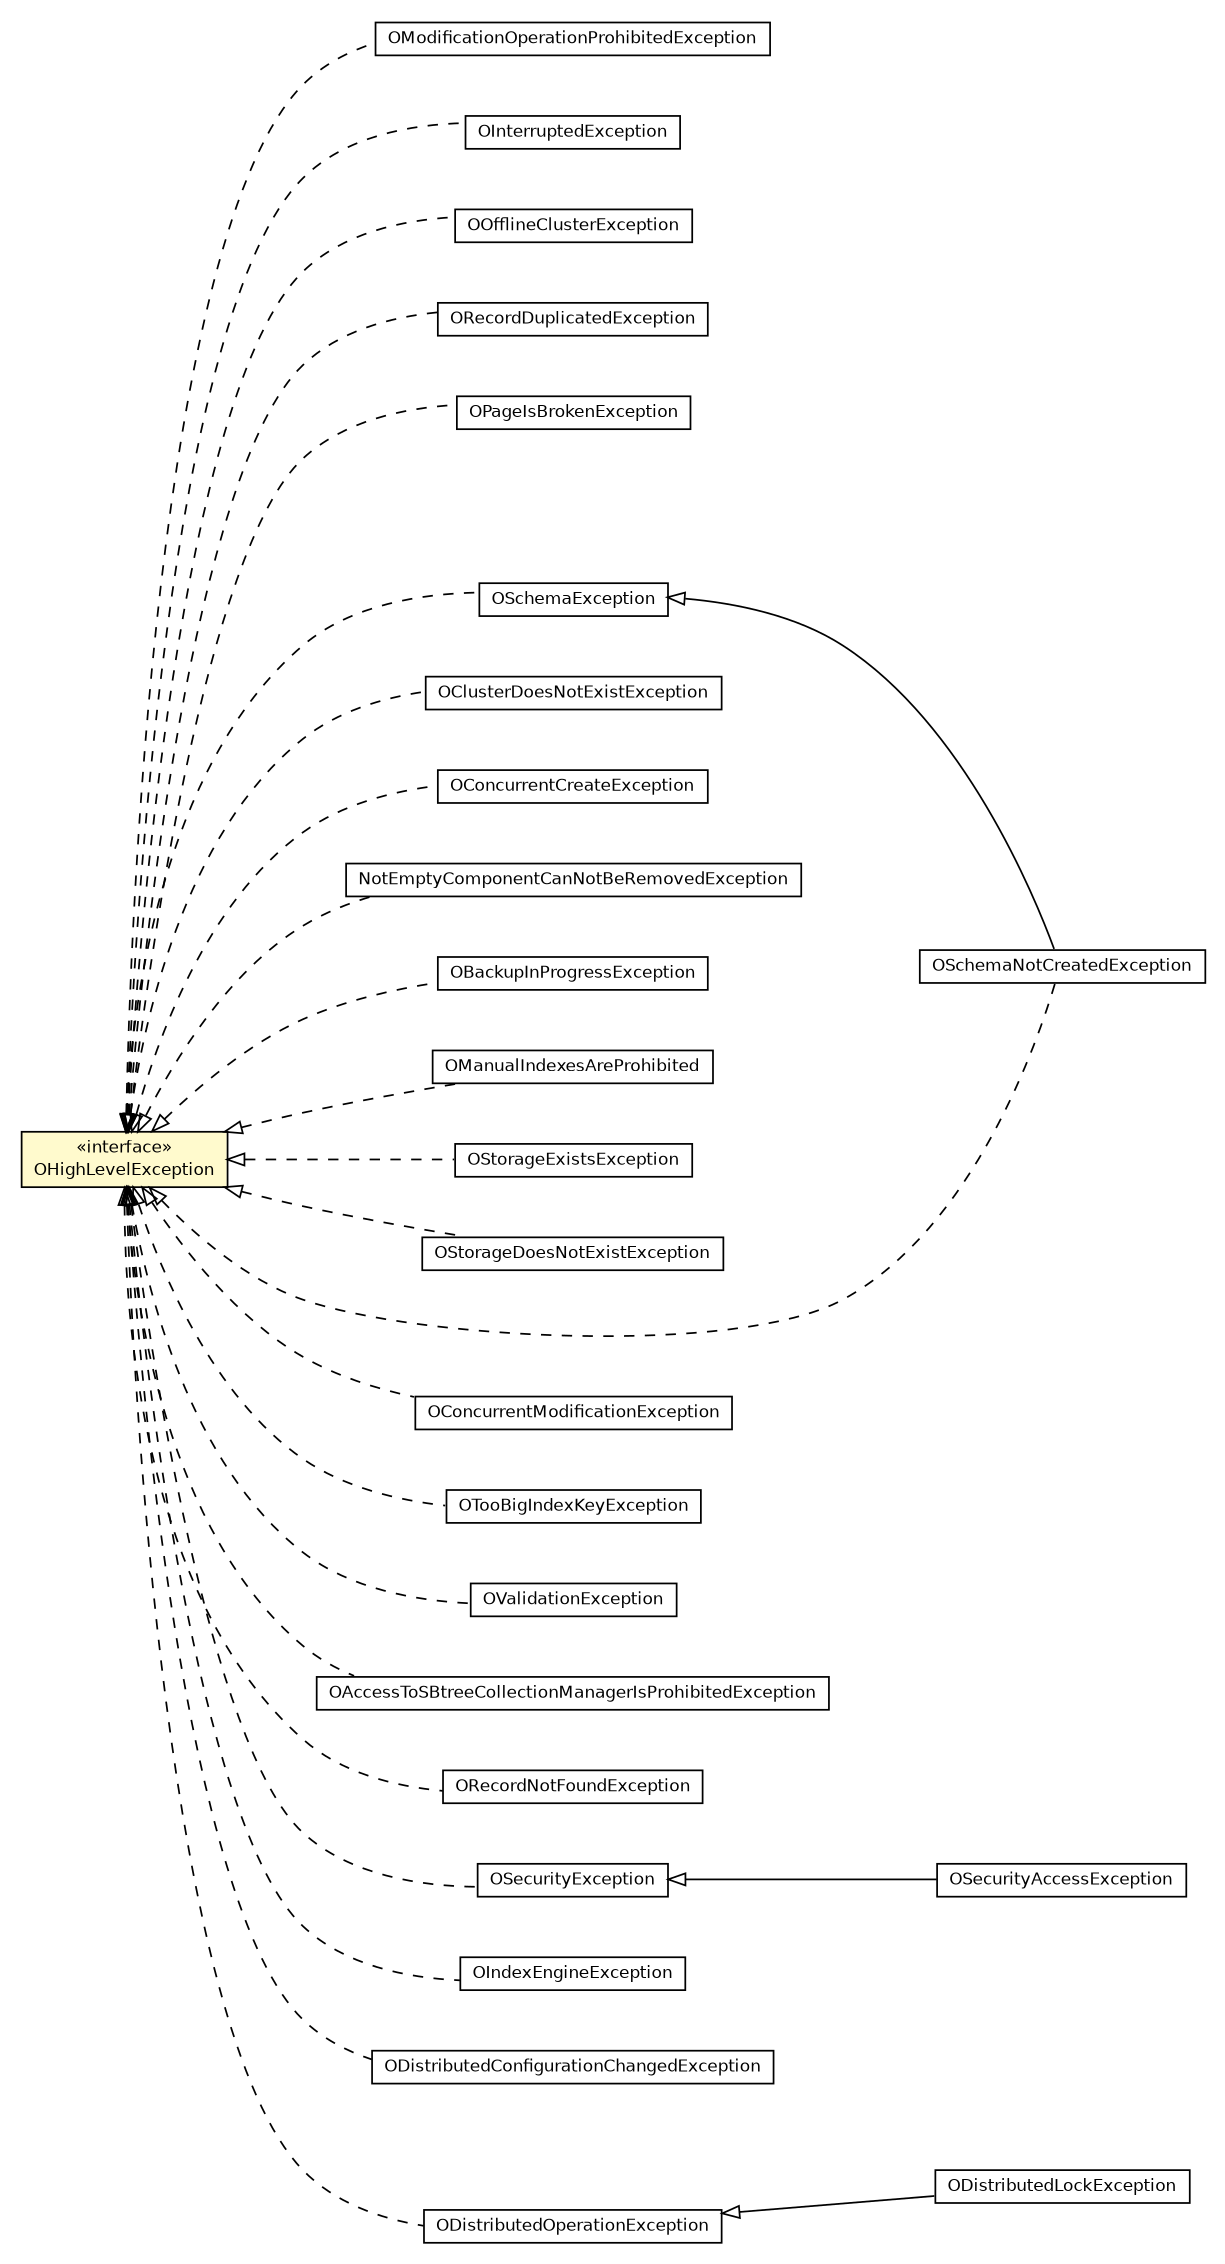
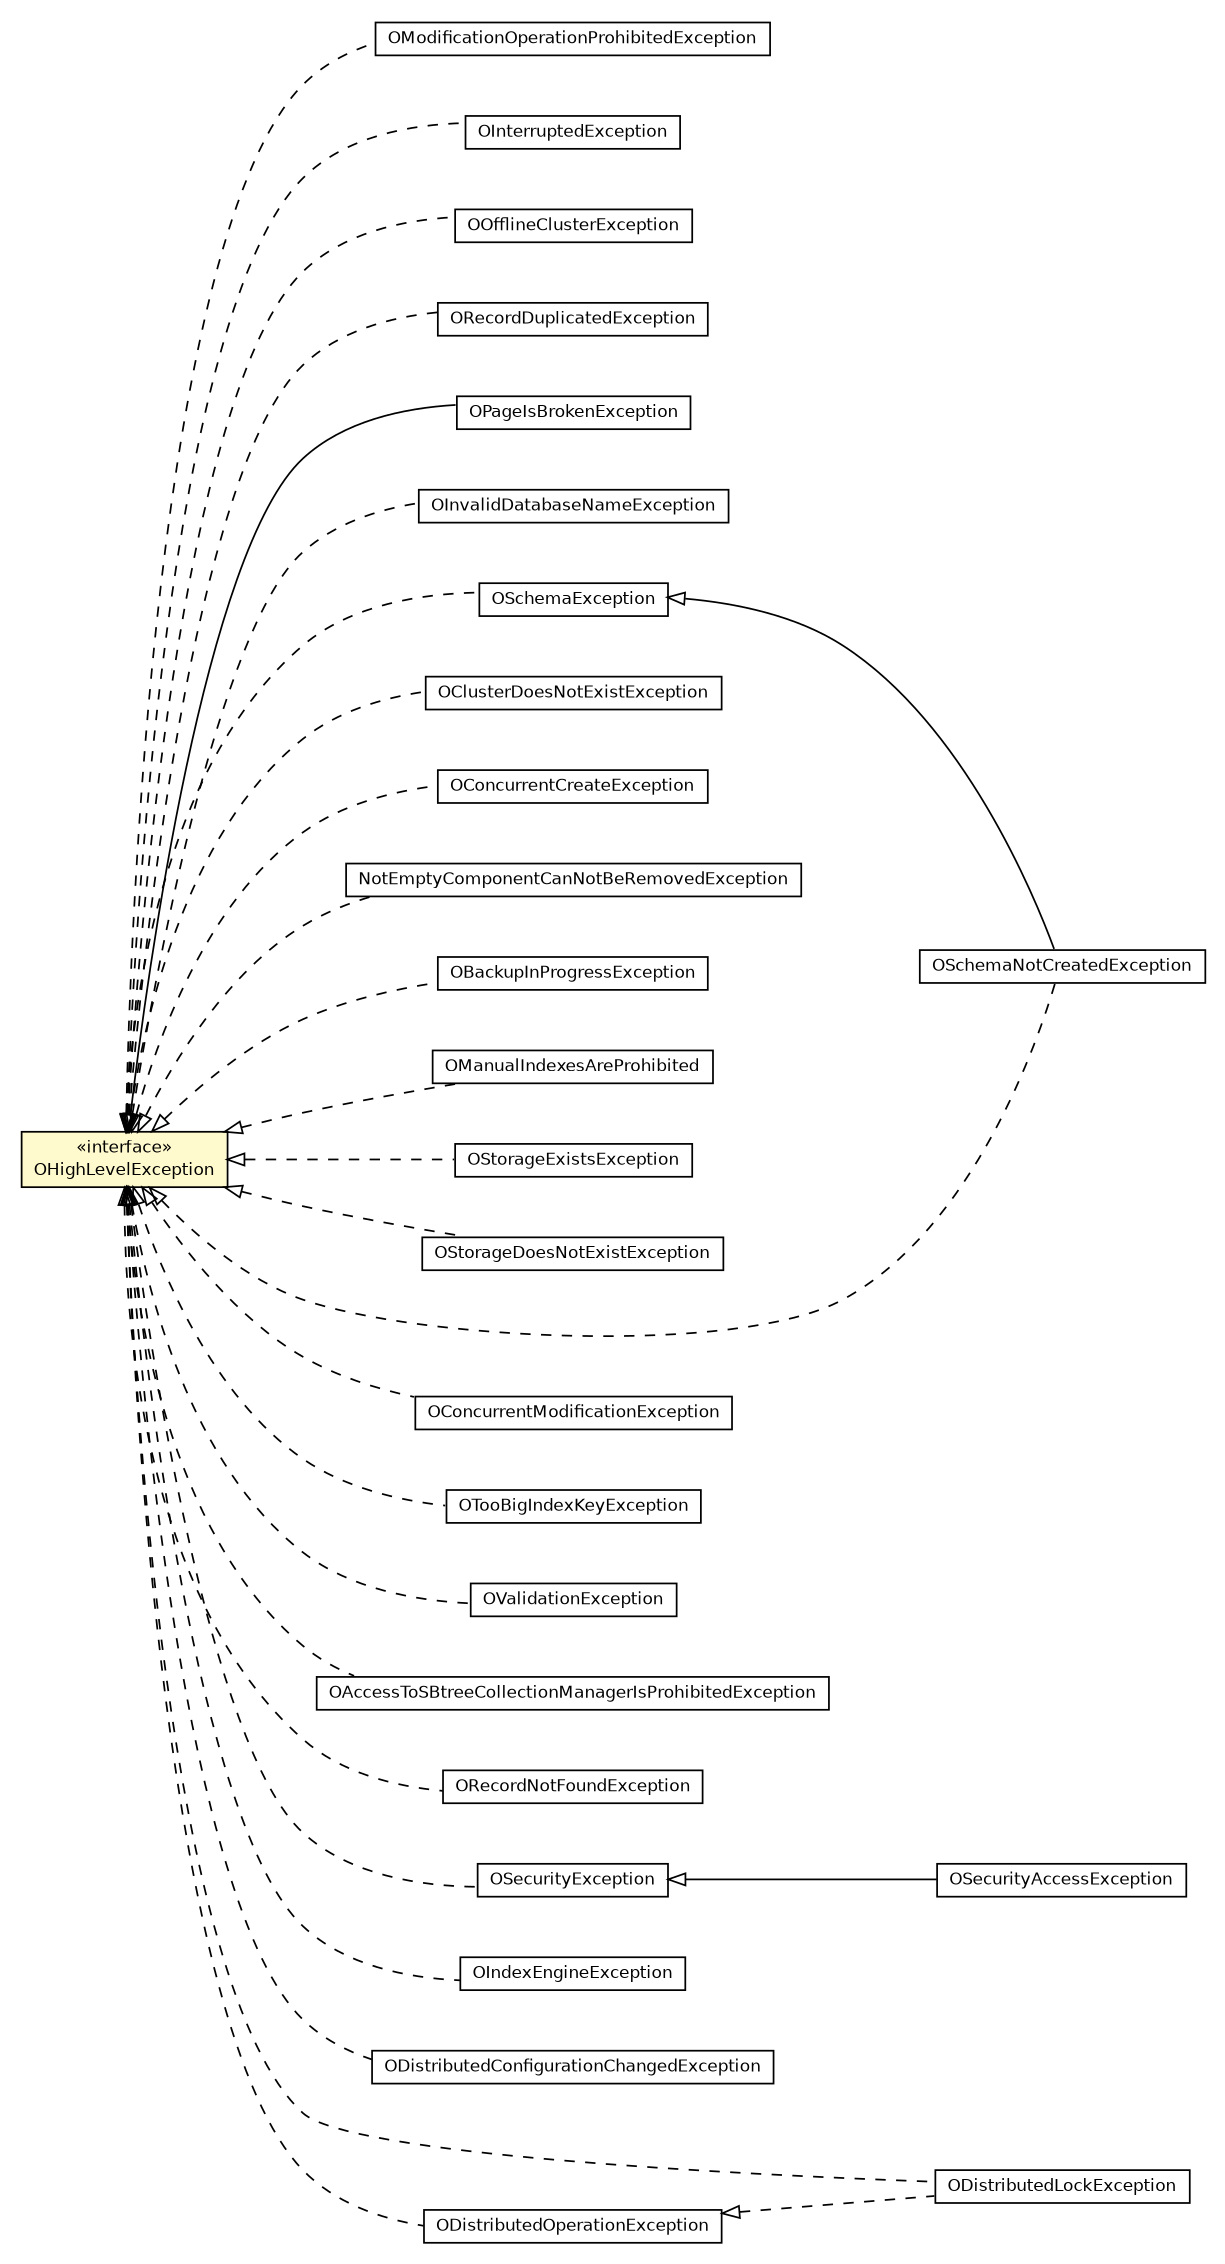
none -> (573, 505)
(203, 696) -> (203, 696)
none -> (233, 1982)
(837, 2204) -> (837, 2204)
